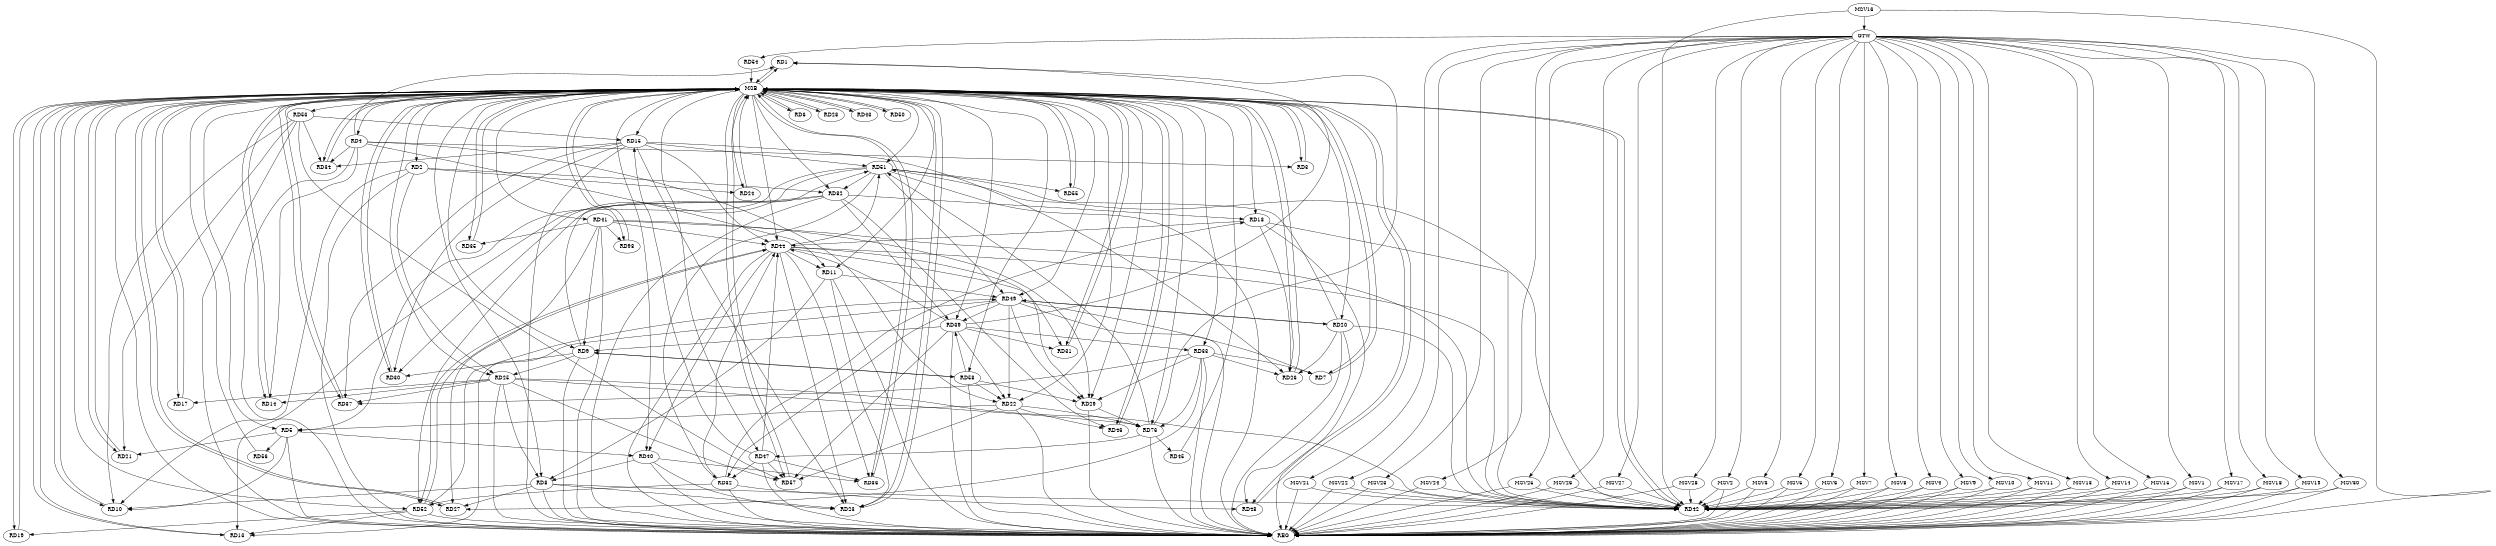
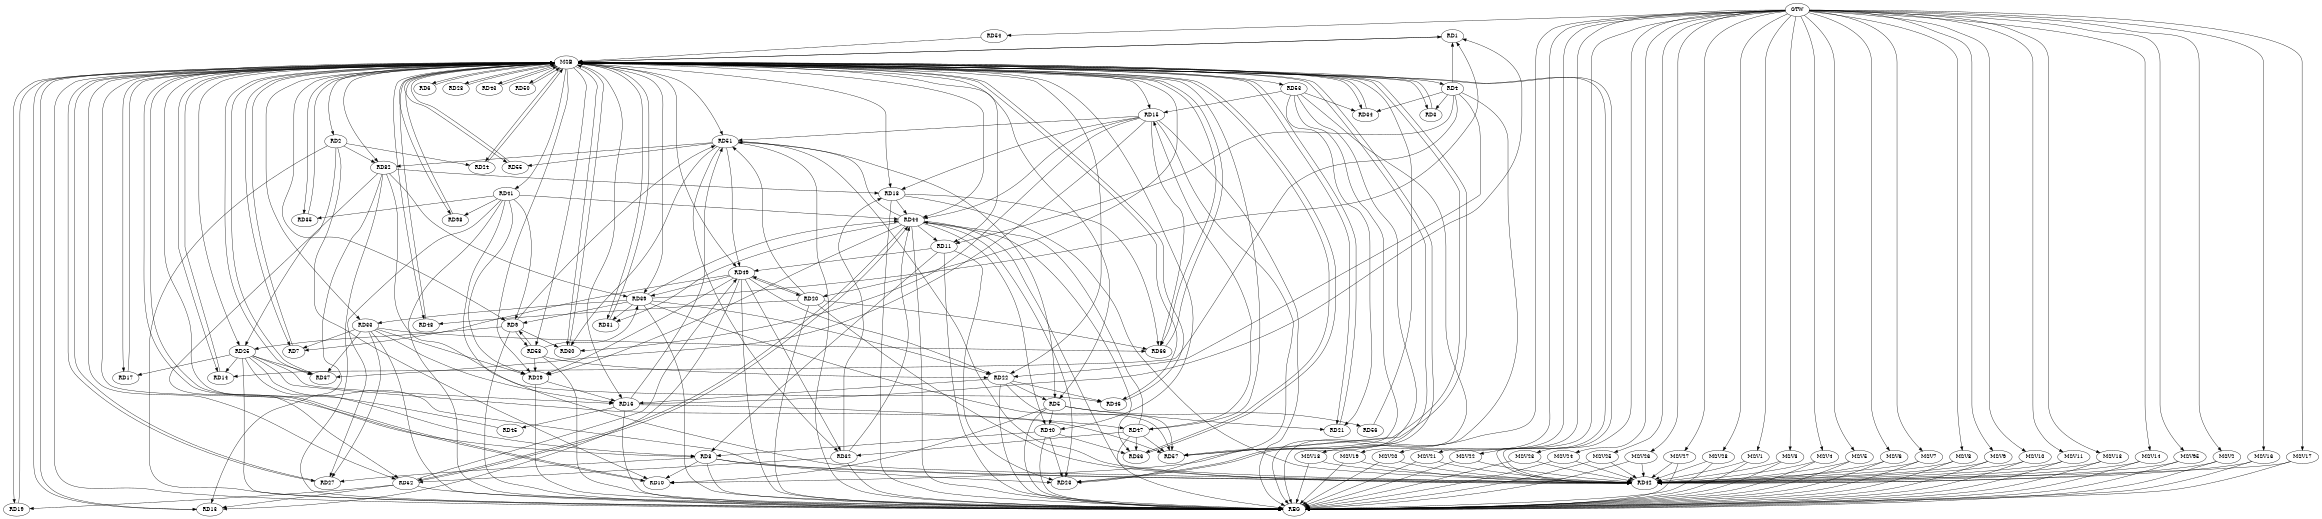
(1864, 21) -> (2231, 42)
(488, 154) -> (1026, 143)
(1290, 378) -> (1159, 352)
(1150, 431) -> (626, 404)
(2160, 483) -> (2190, 457)
(2350, 483) -> (1388, 457)
(985, 503) -> none
